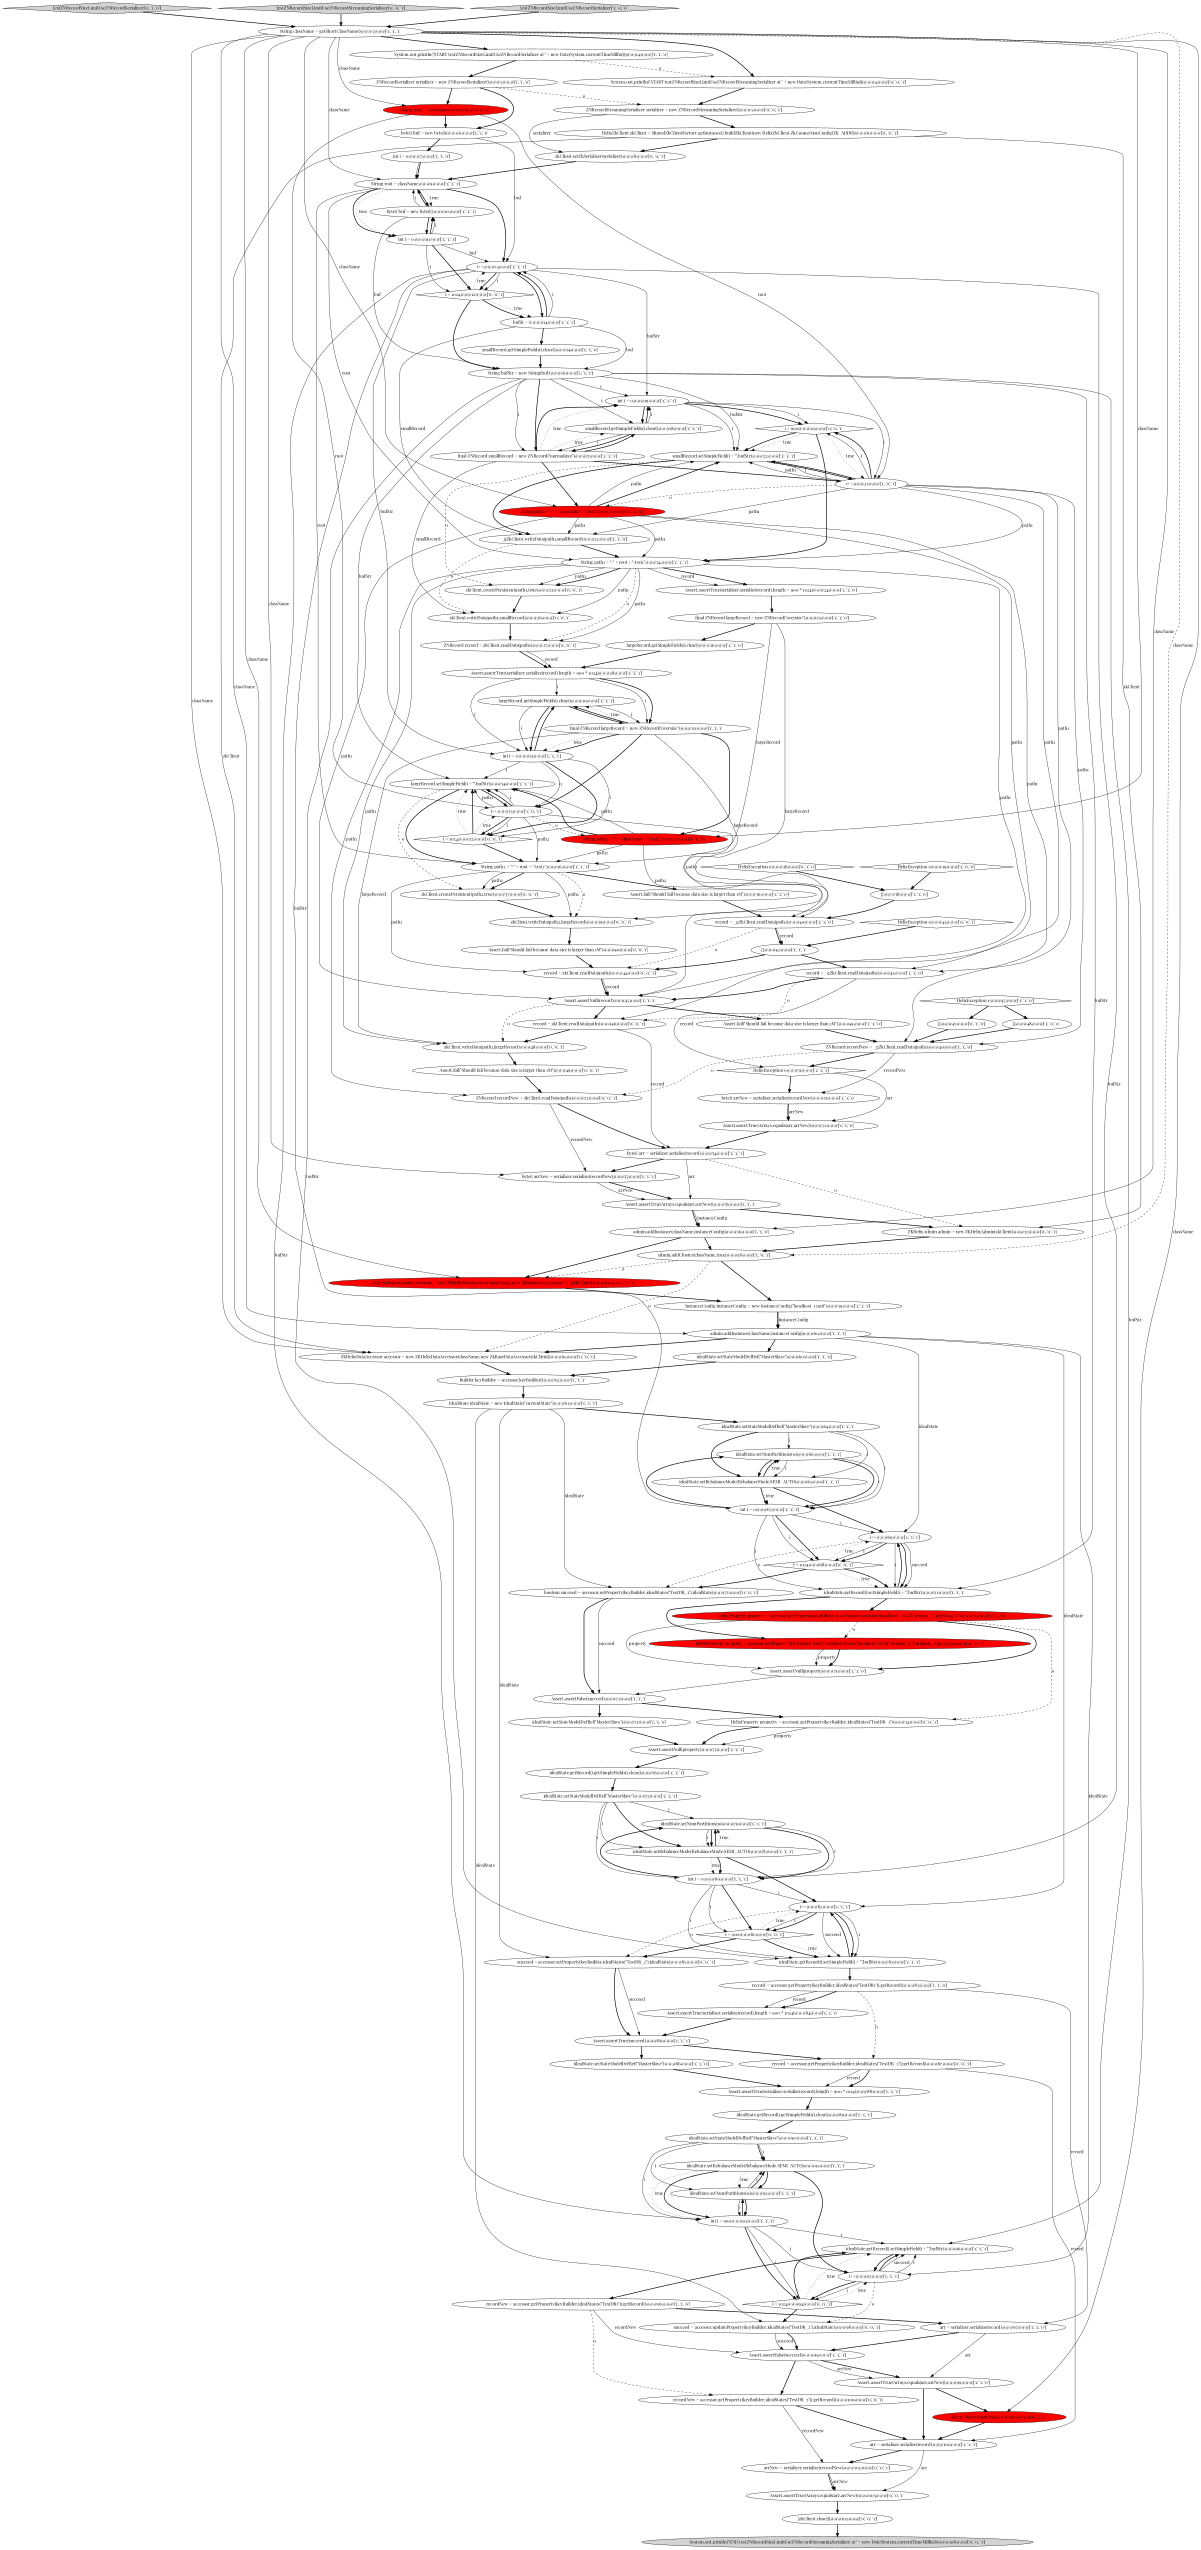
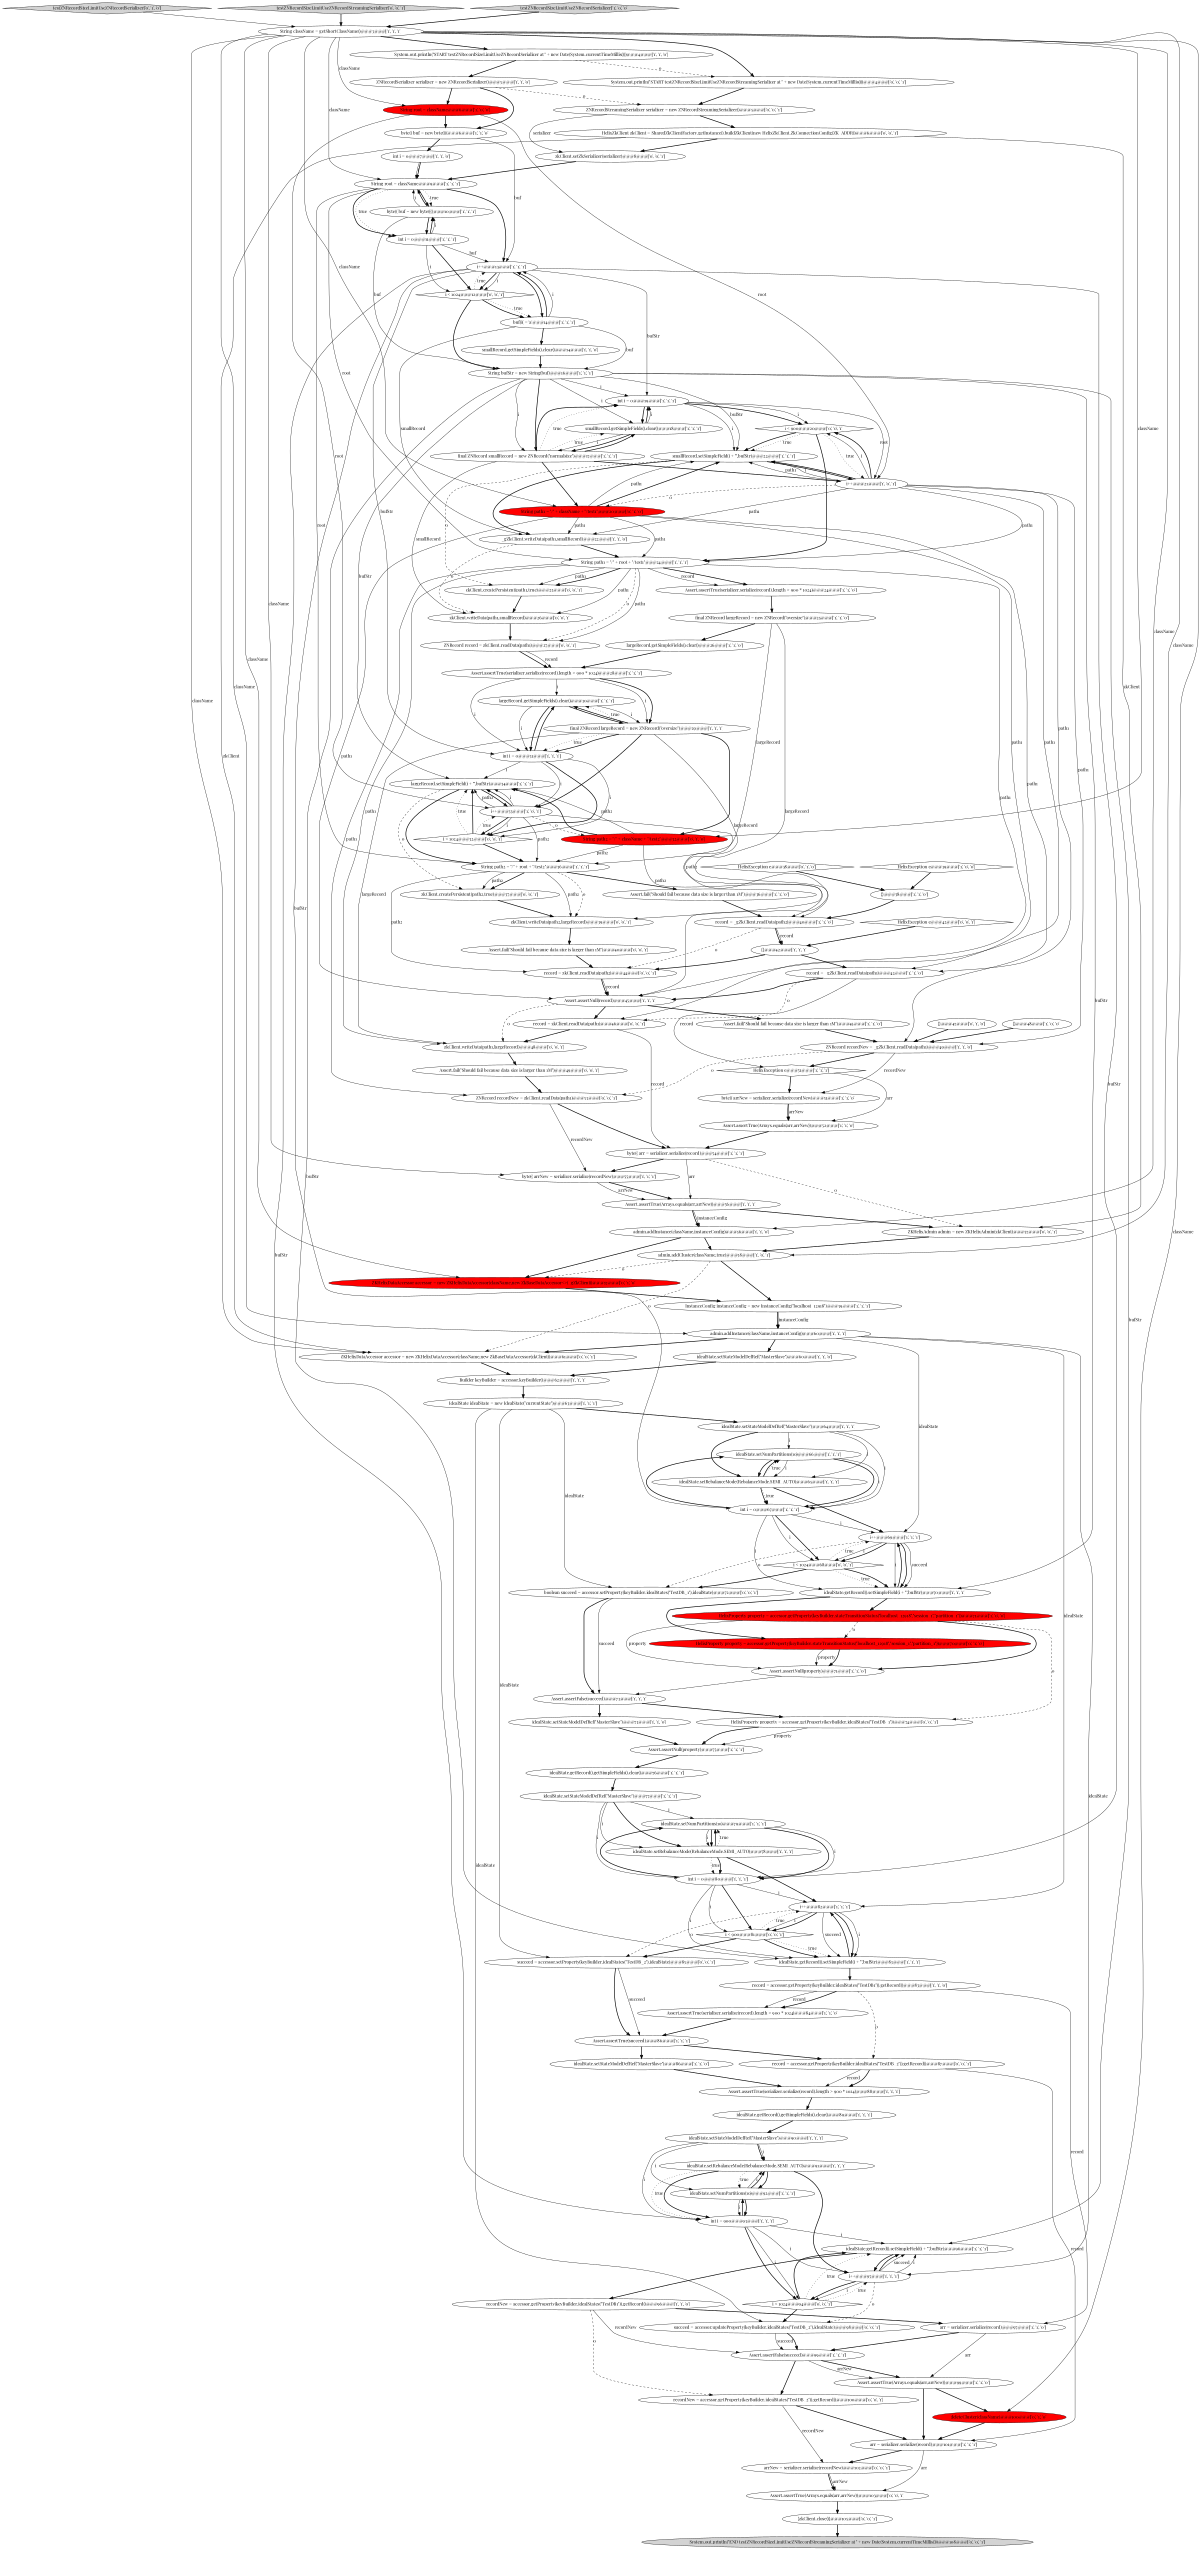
(217, 19) -> (217, 19)
(1180, 431) -> (1180, 431)
(884, 443) -> (884, 443)
(561, 784) -> (561, 784)
(996, 1001) -> none
